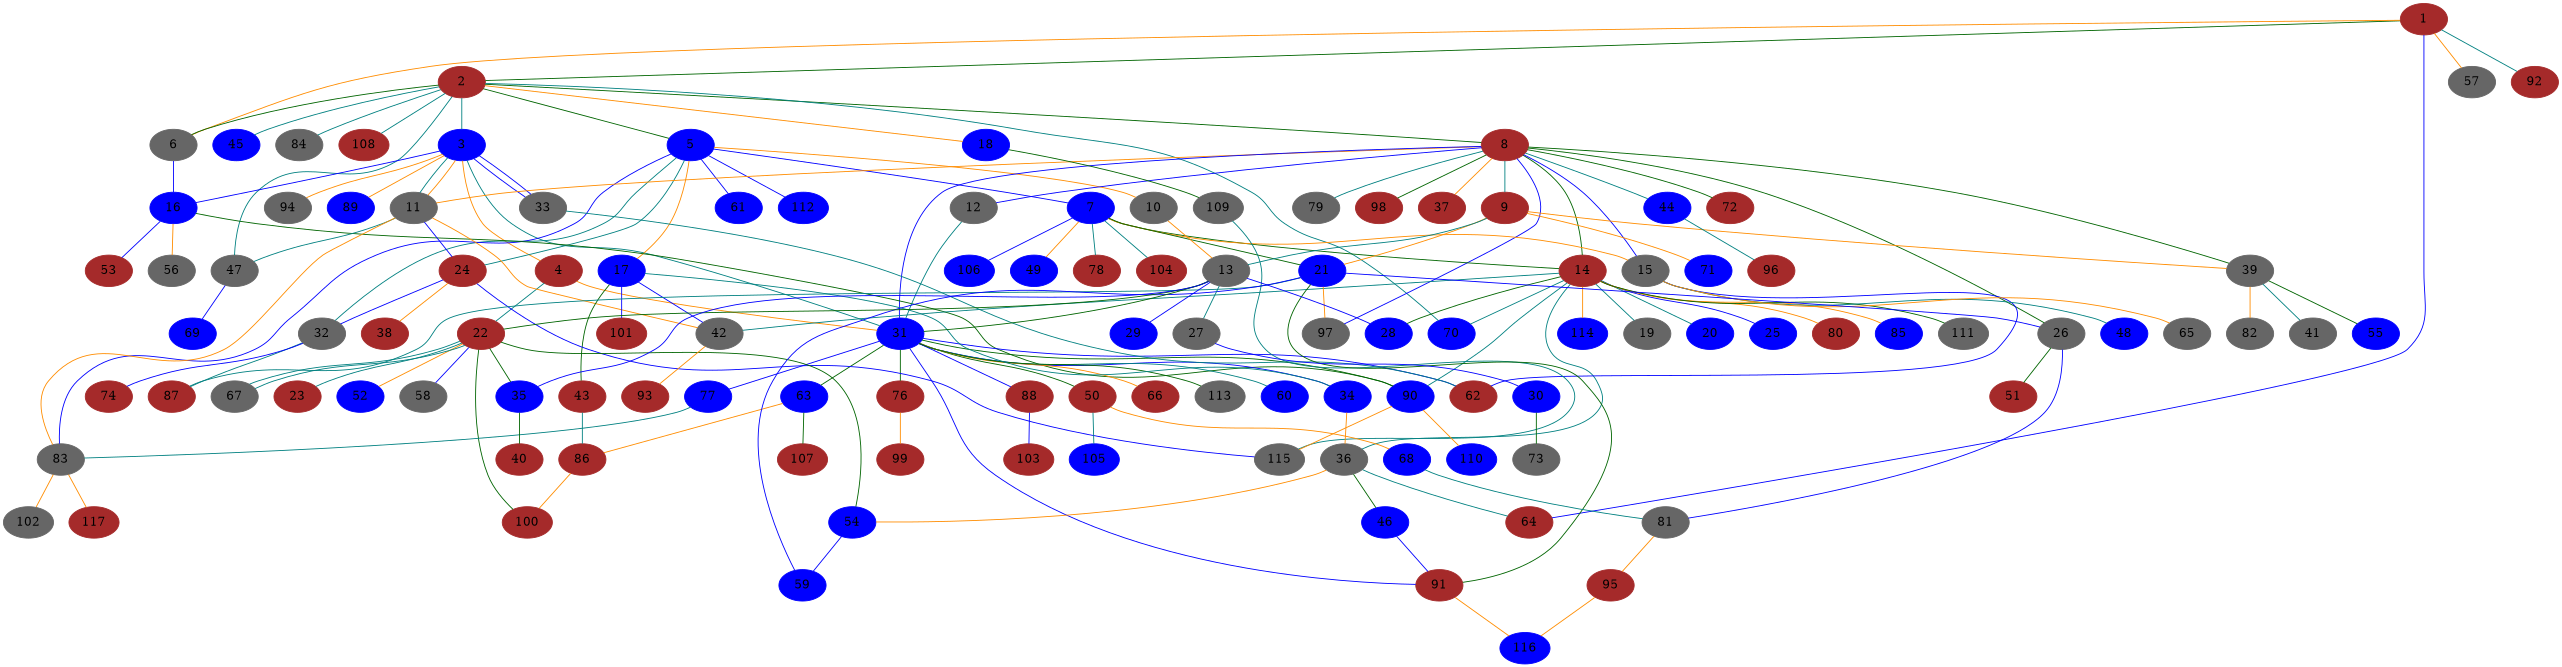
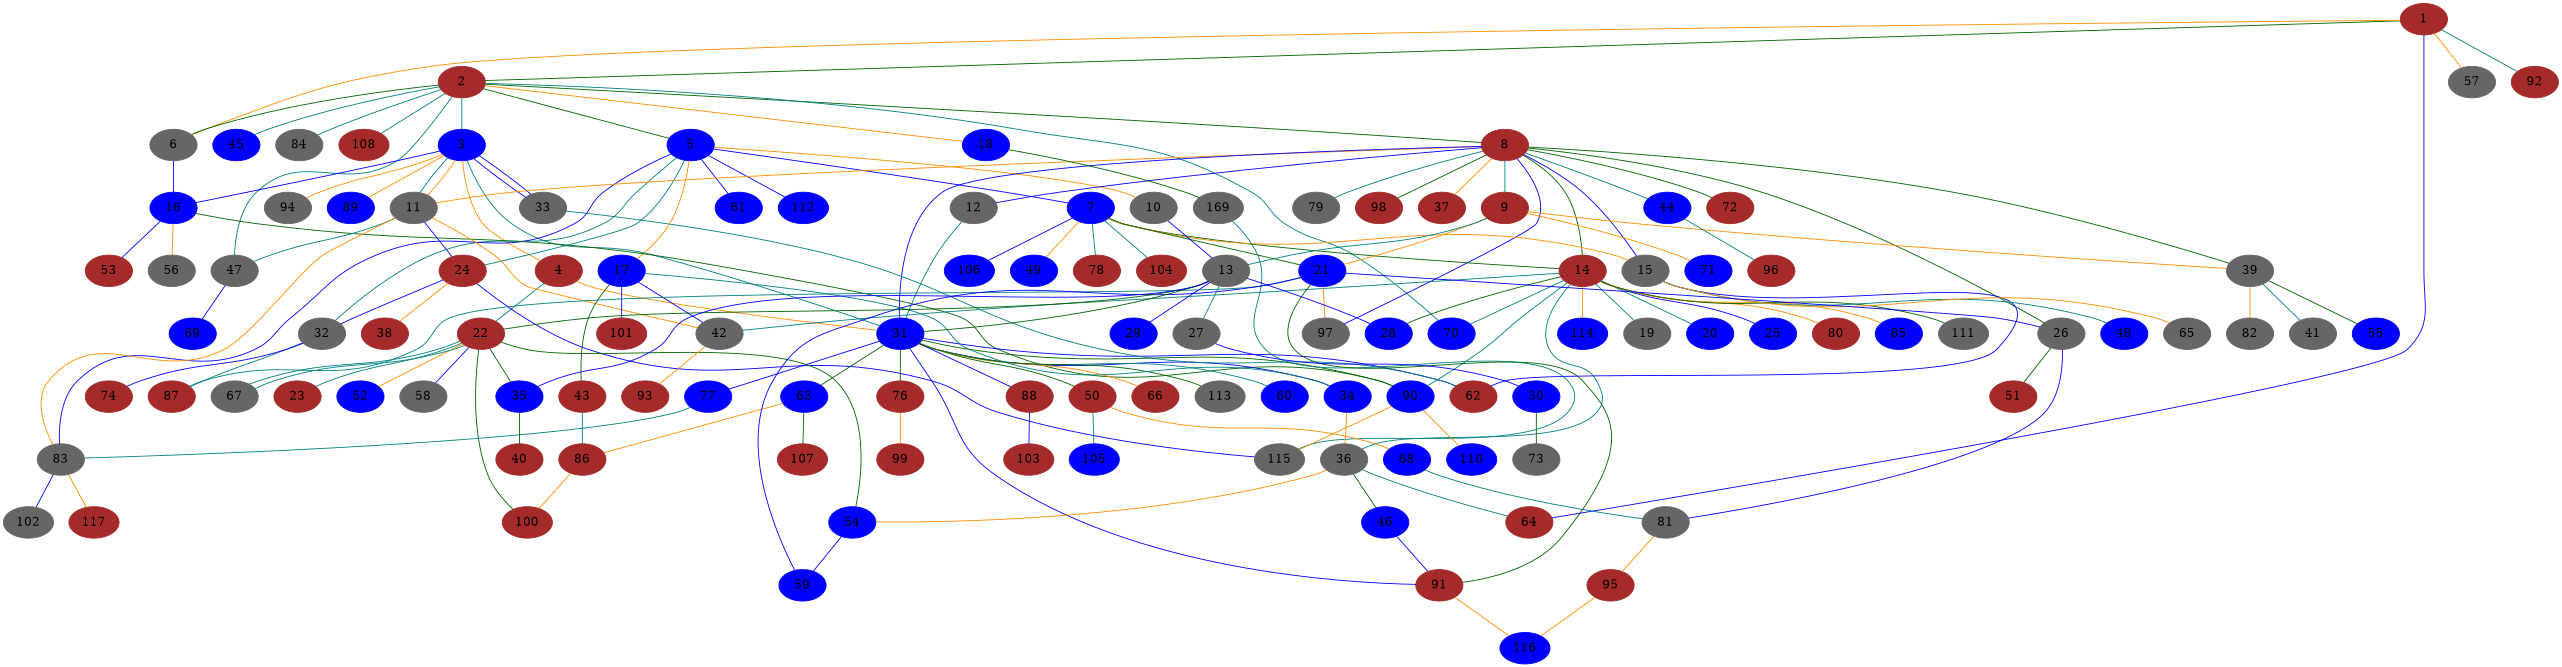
(1218, 208) -> (1218, 208)
(1199, 247) -> (1199, 247)
(45, 491) -> (45, 491)
